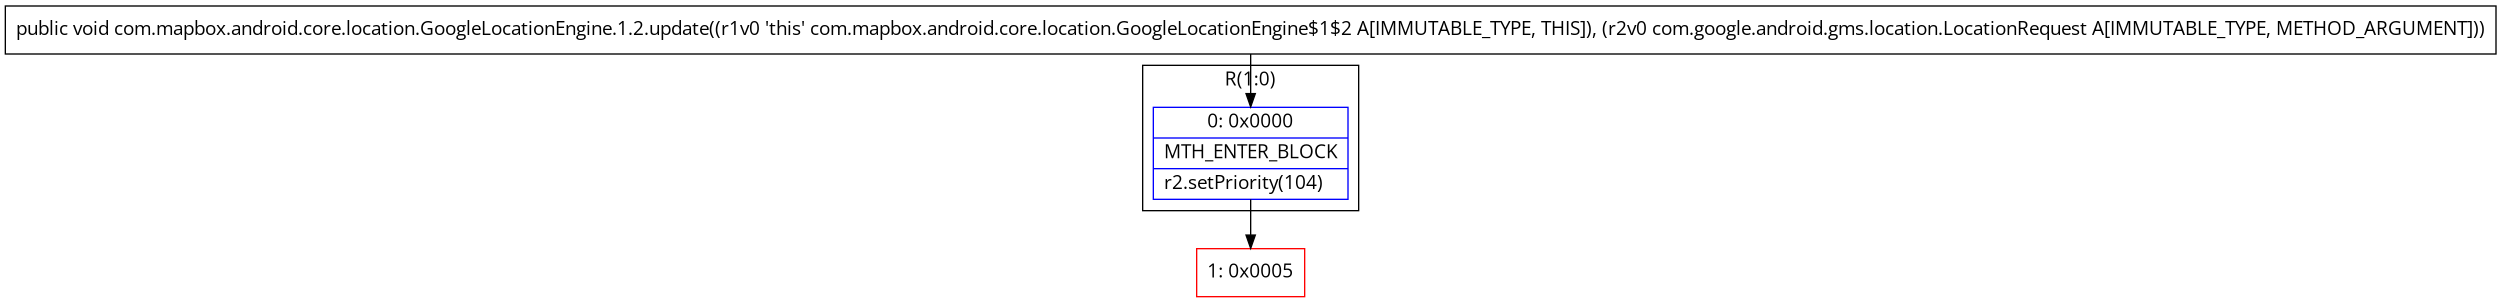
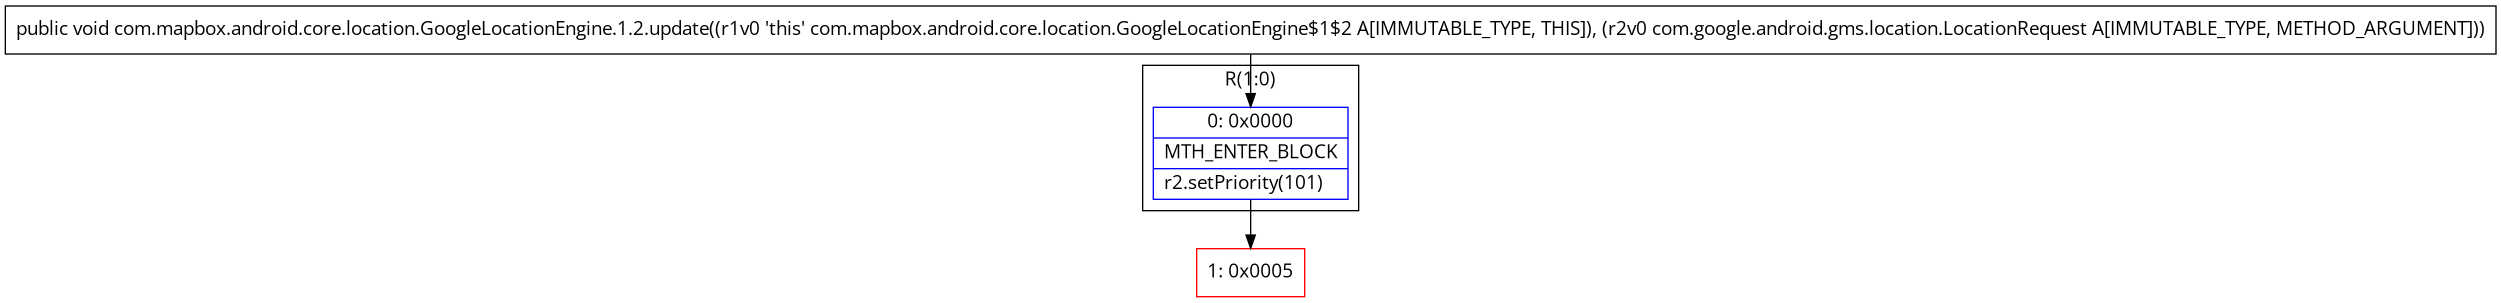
(1244, 183) -> (1244, 183)
